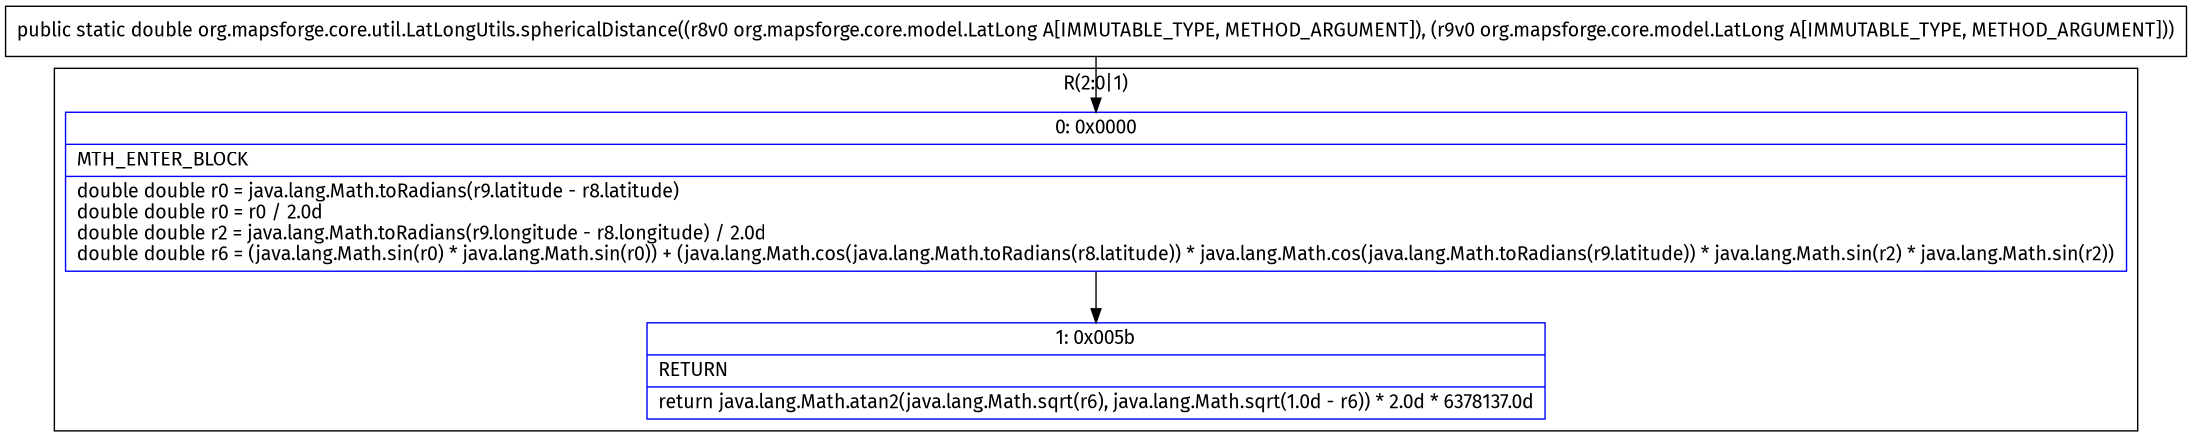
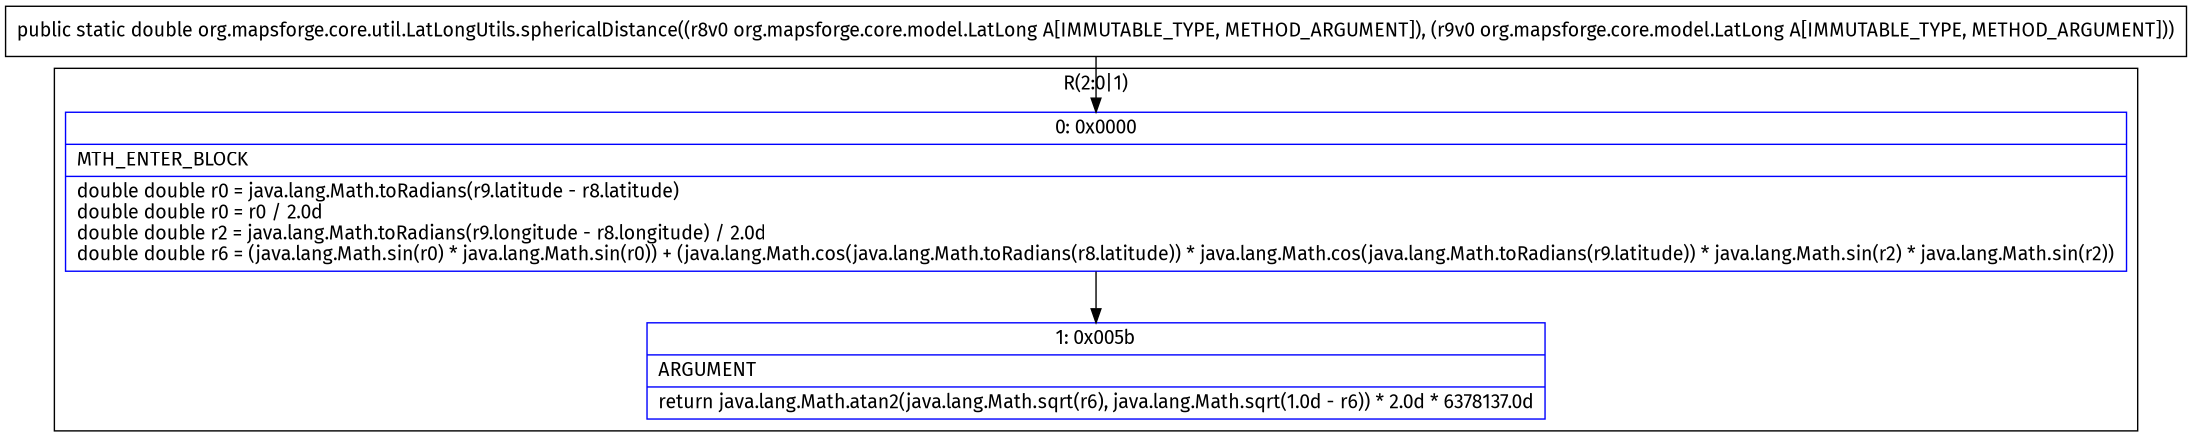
(694, 370) -> (708, 370)
